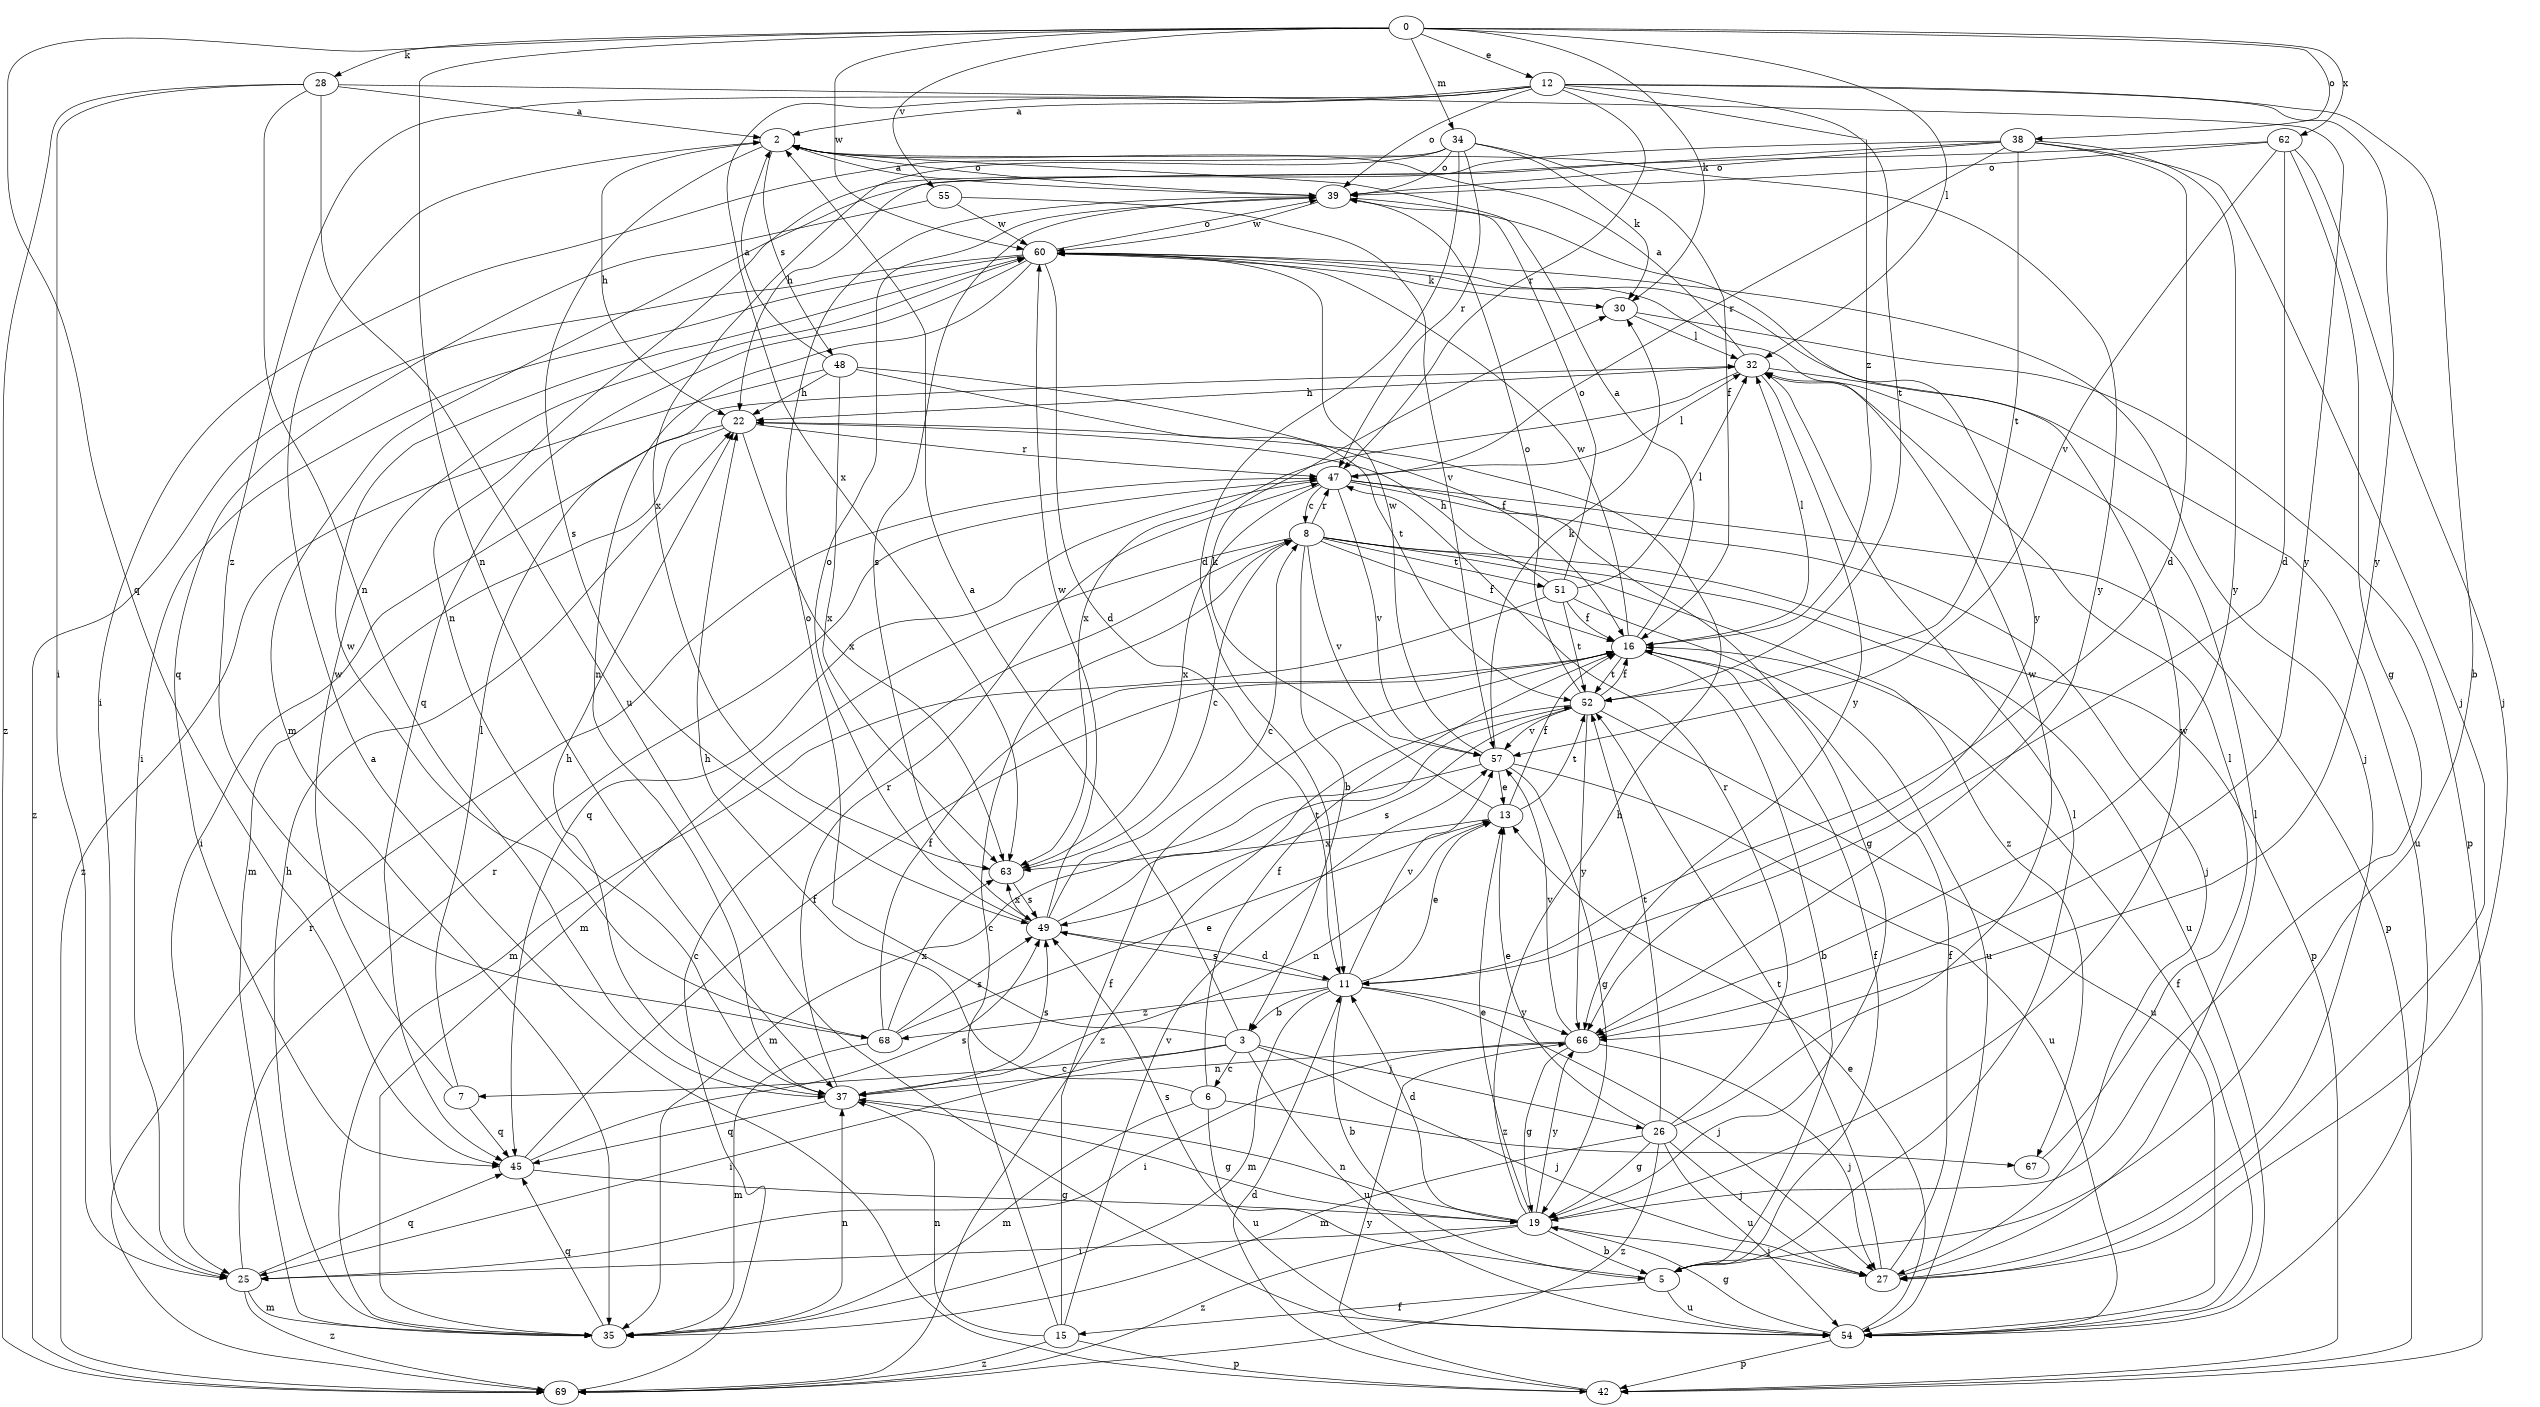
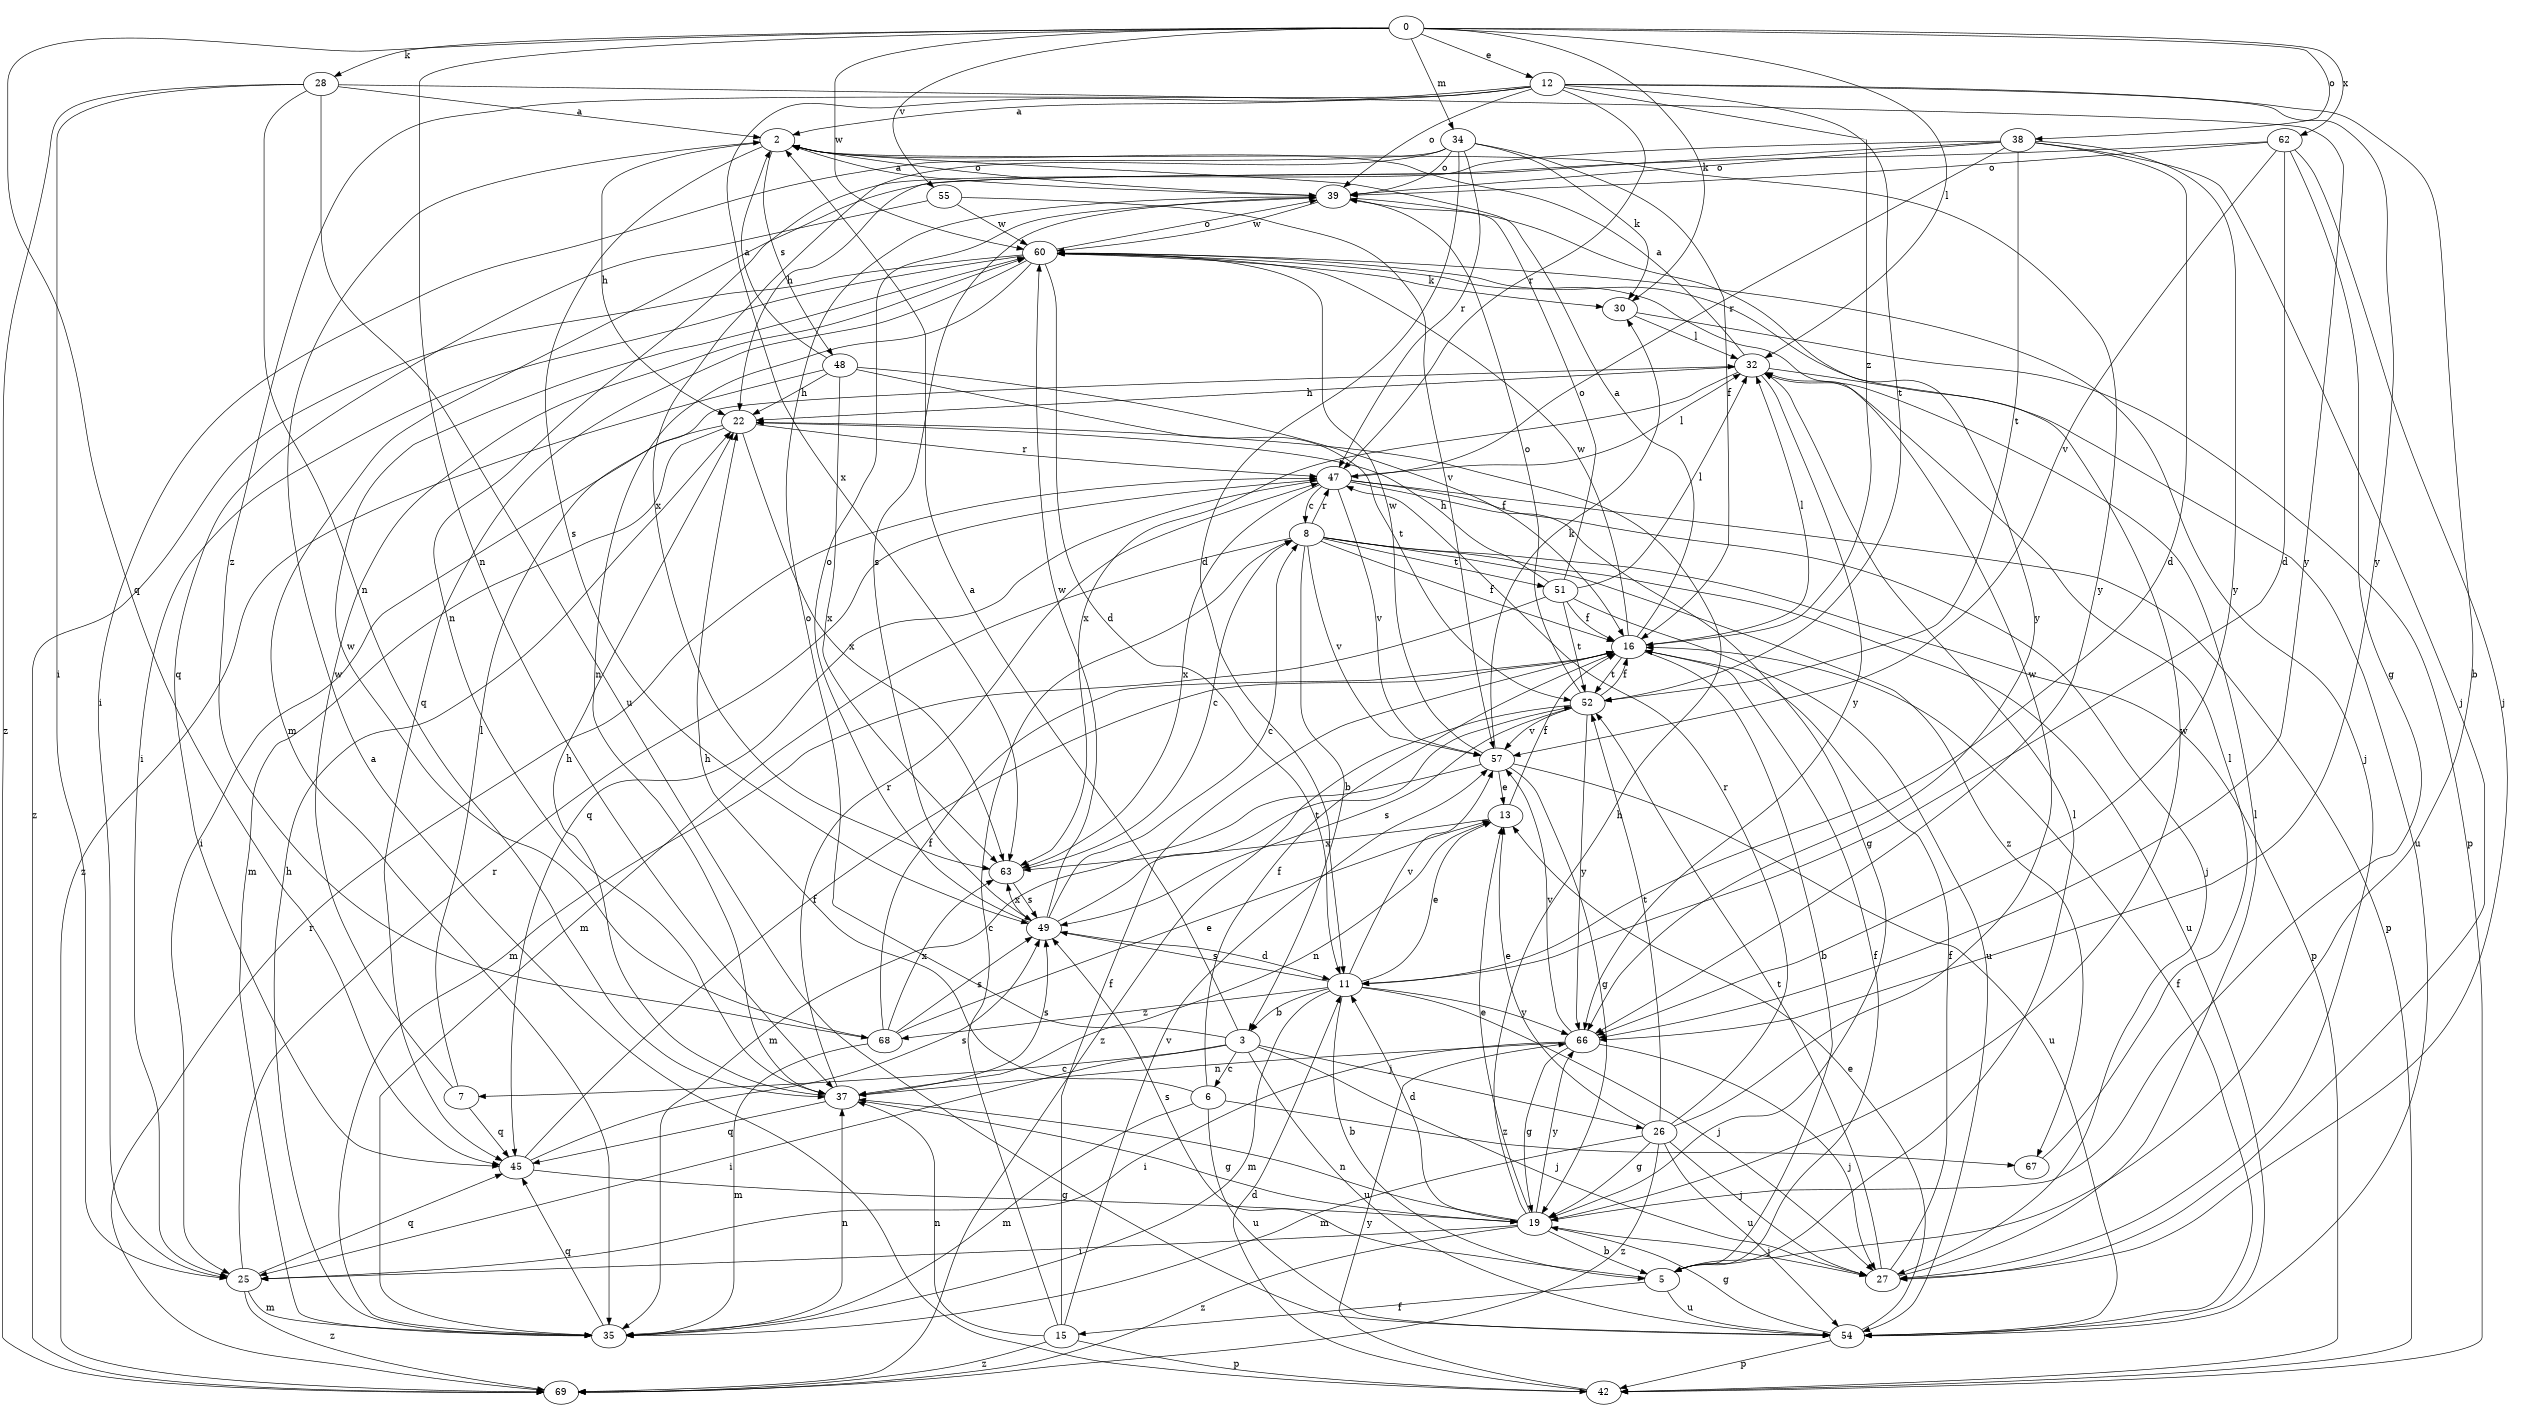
(1223, 527) -> none
(1562, 770) -> none
(713, 915) -> none
(2154, 1021) -> none
